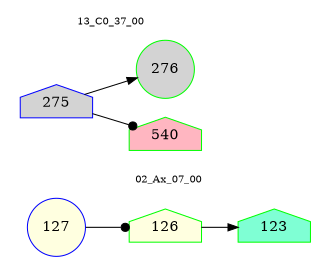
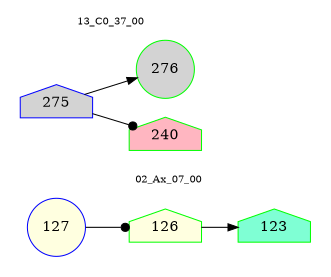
(165, 136) -> (165, 136)
